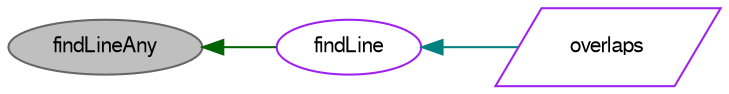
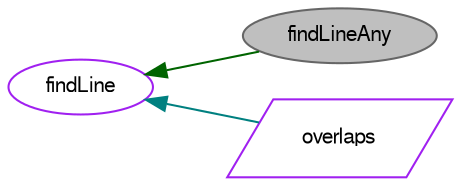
(250, 47) -> (213, 61)
